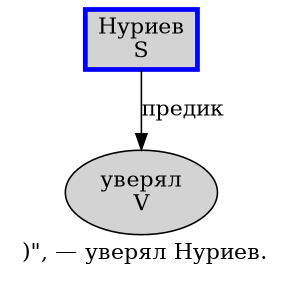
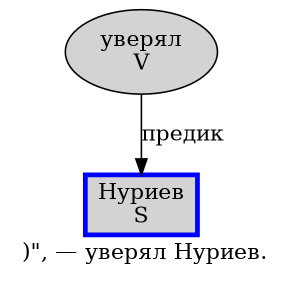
(141, 102) -> (141, 127)
